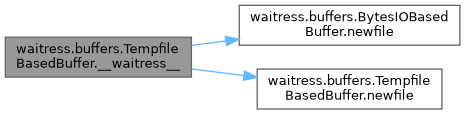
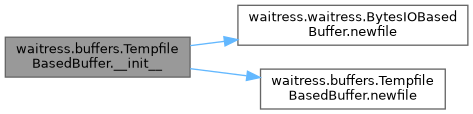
(350, 25) -> (353, 25)
(98, 57) -> (98, 57)
